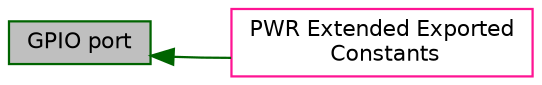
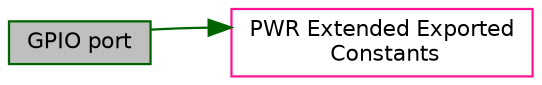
(203, 58) -> (180, 28)
